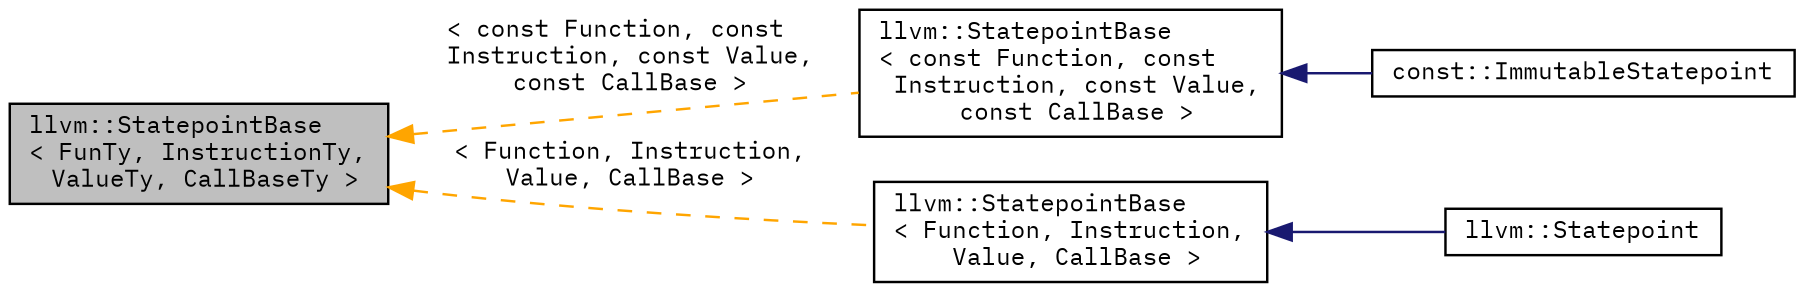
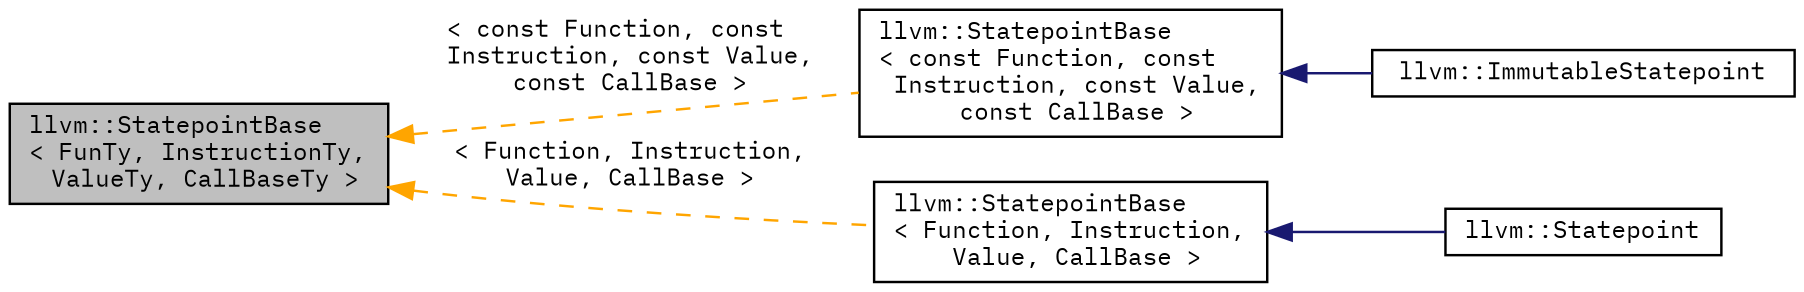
(1583, 73) -> (1583, 73)
